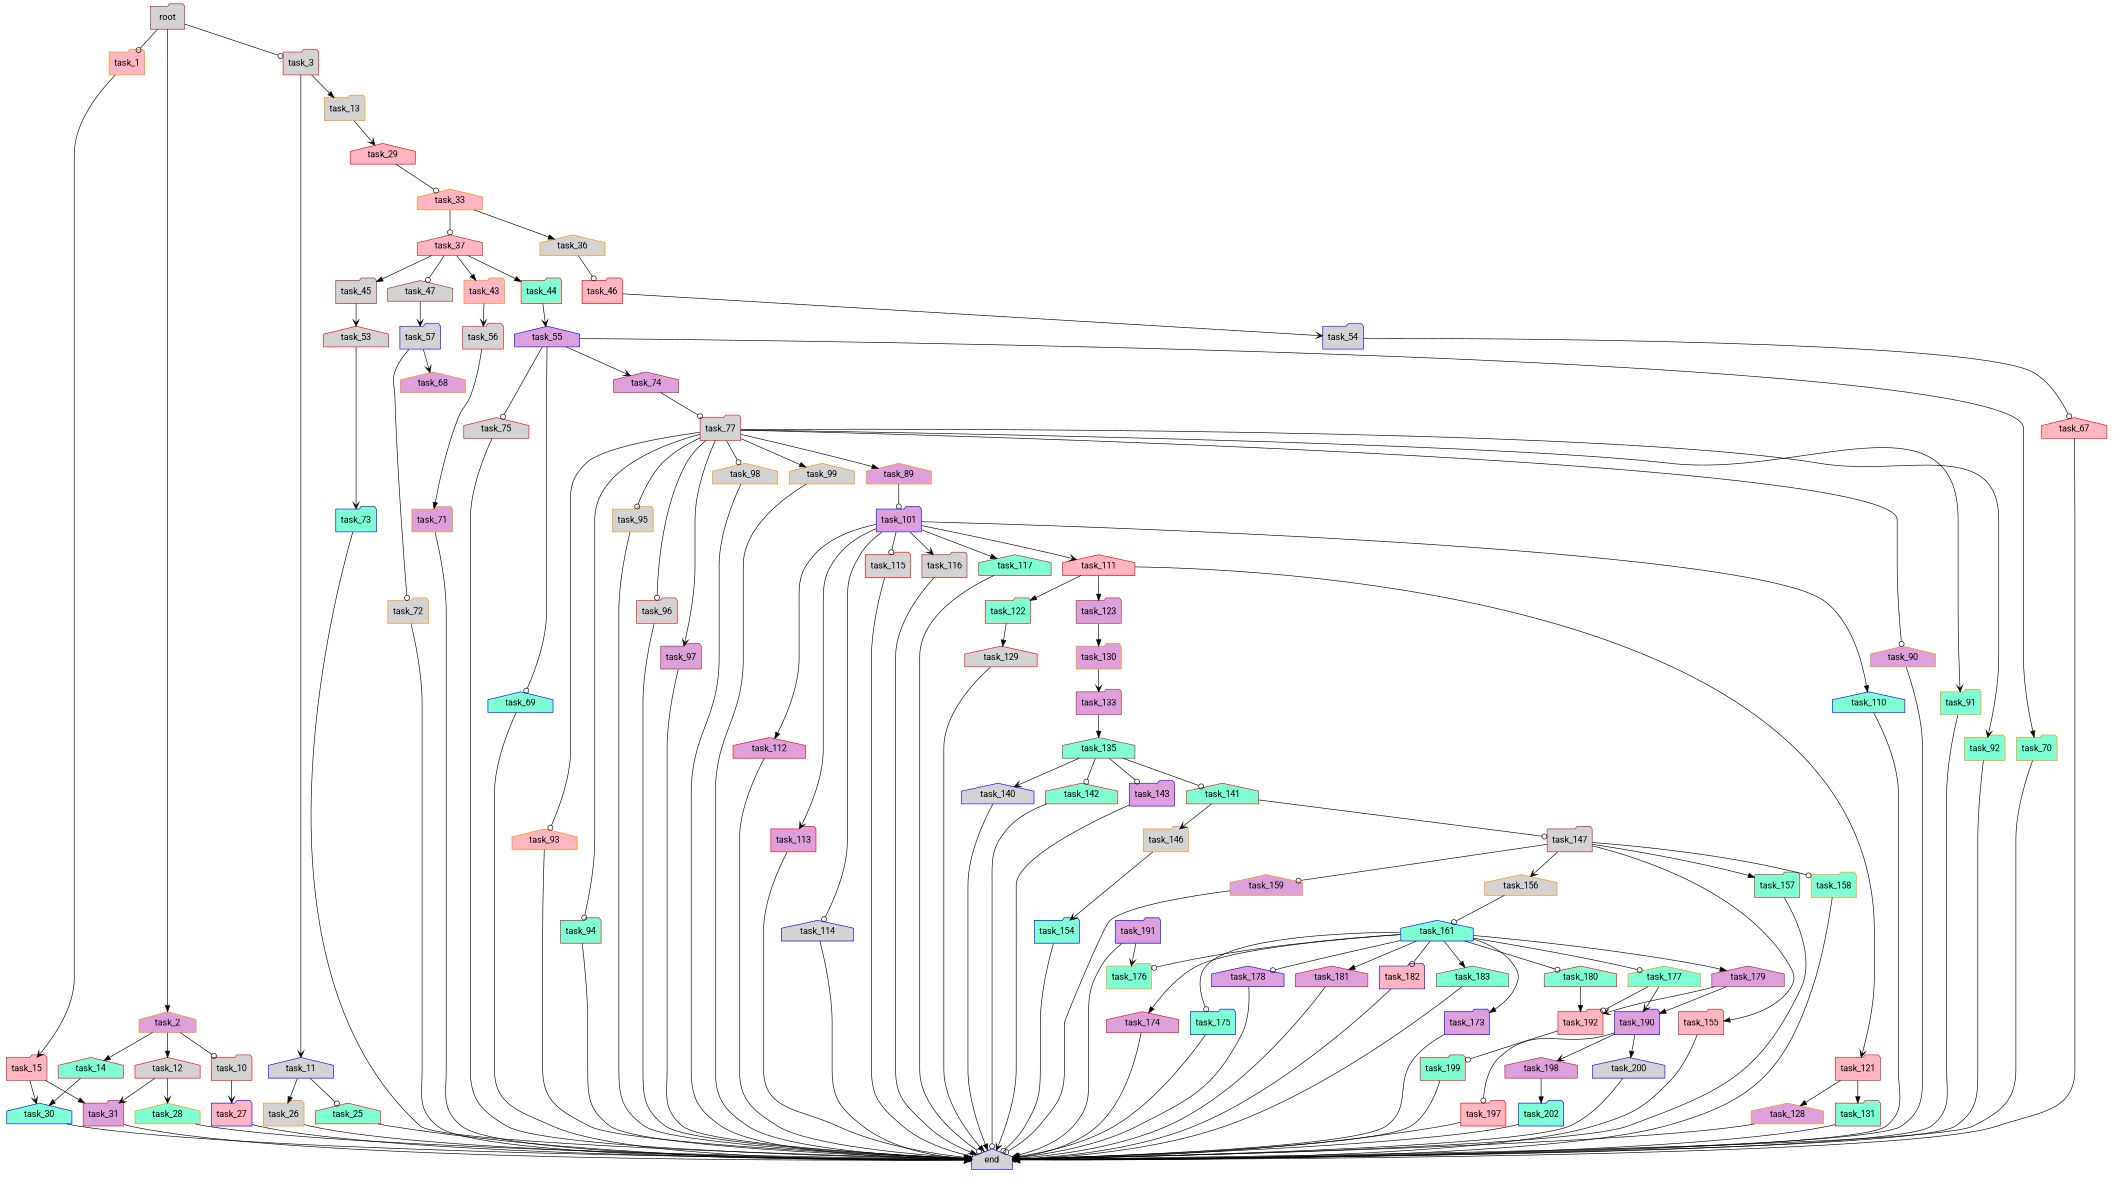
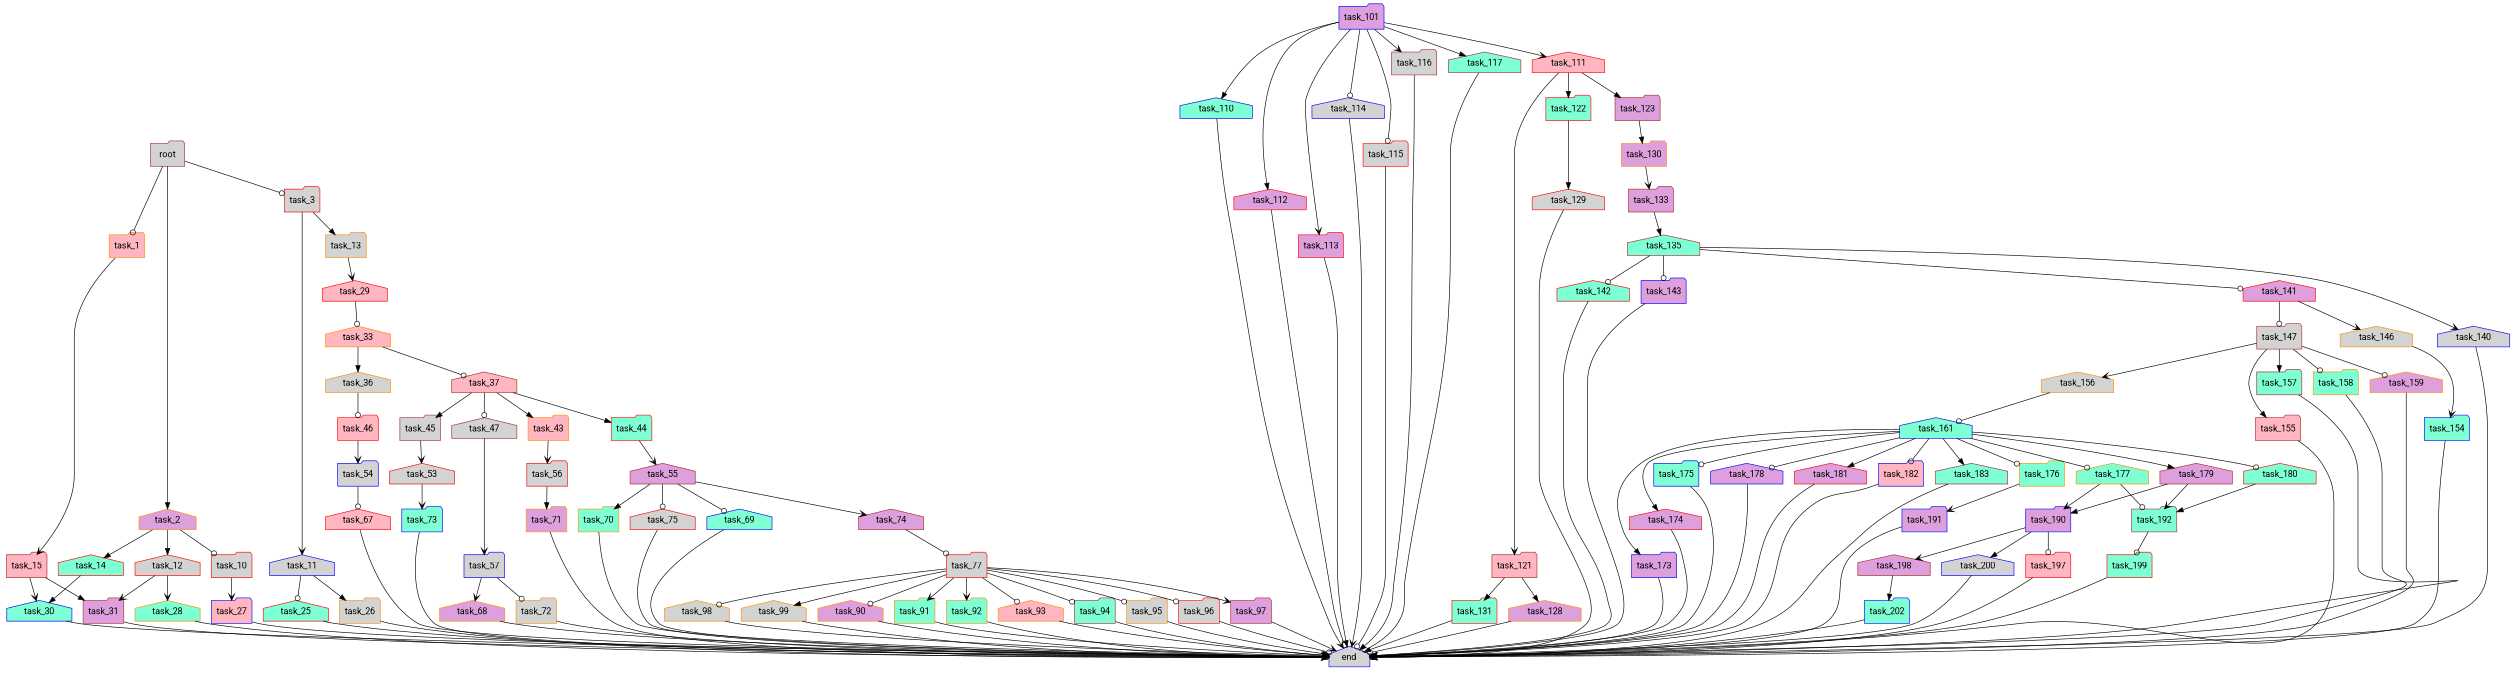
(547, 338) -> (663, 475)
(899, 475) -> none
none -> (911, 649)
(1222, 795) -> (2279, 292)
(1166, 840) -> (2376, 338)
(1134, 952) -> (1986, 496)
(1580, 1023) -> (2154, 520)
